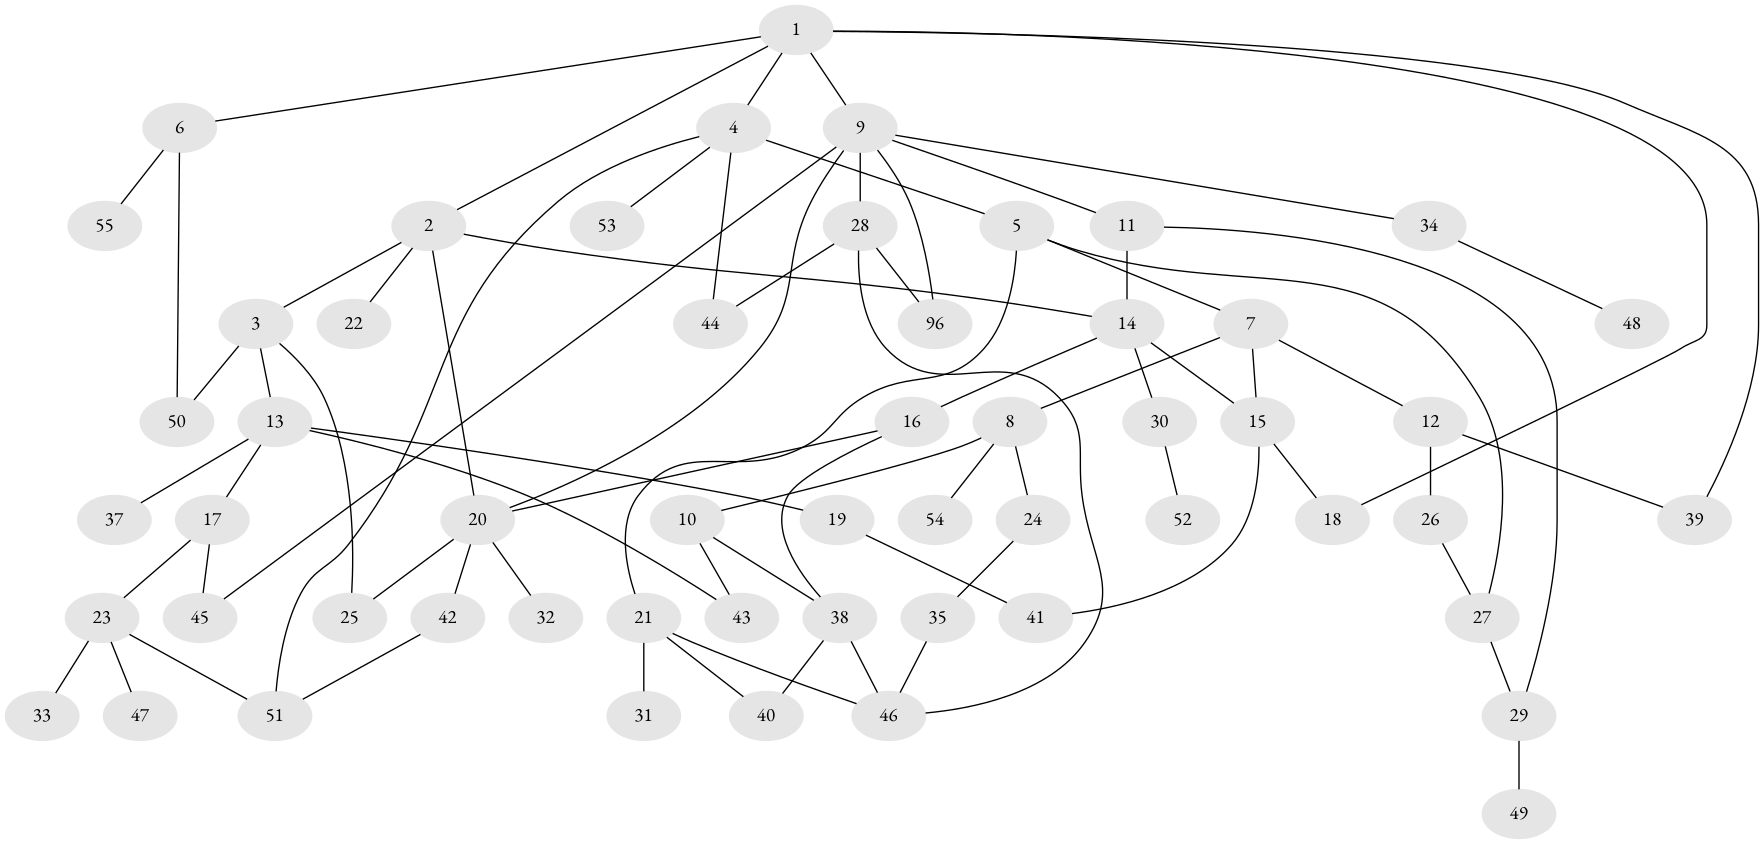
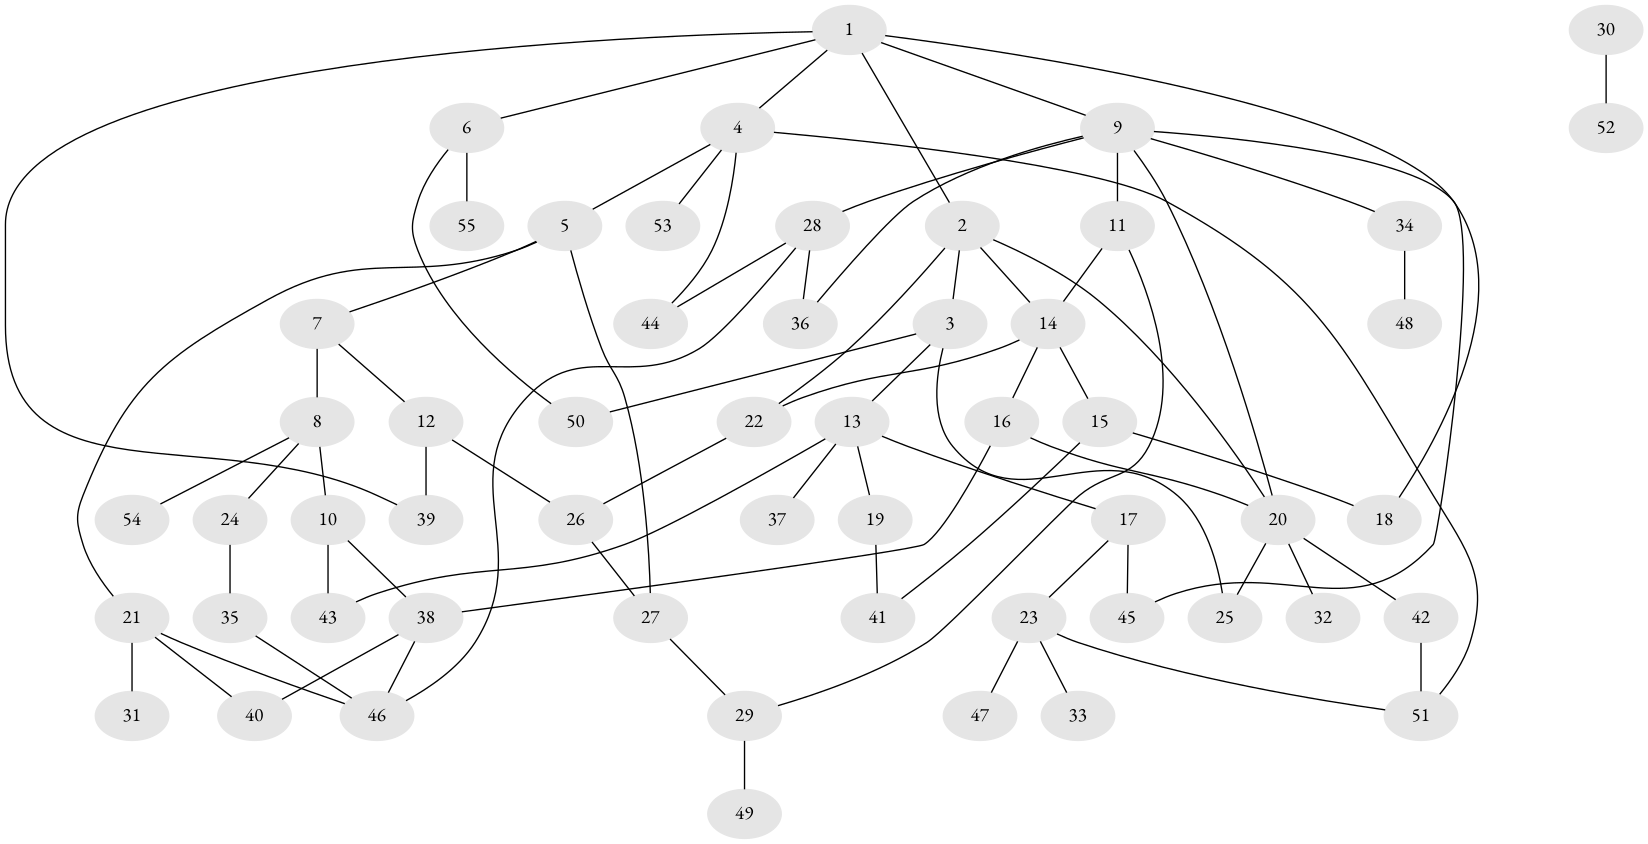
(935, 324) -> (800, 324)
(1254, 373) -> none
(1145, 377) -> (919, 370)
none -> (665, 471)
